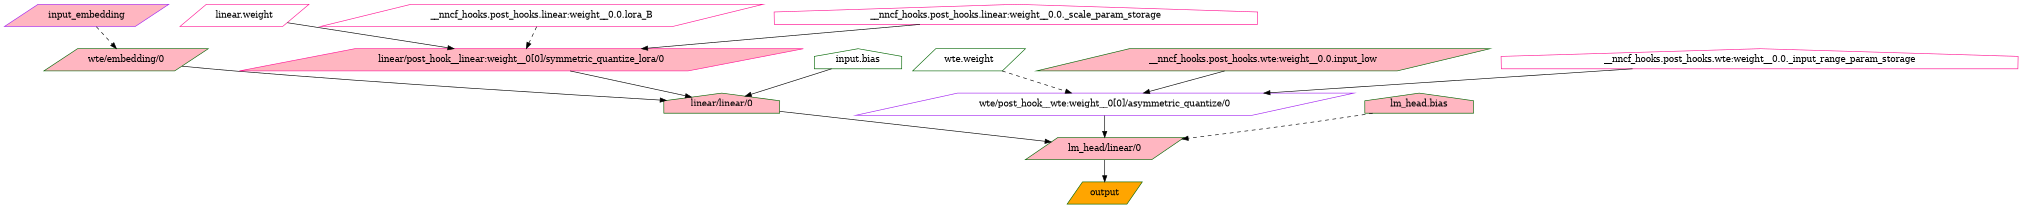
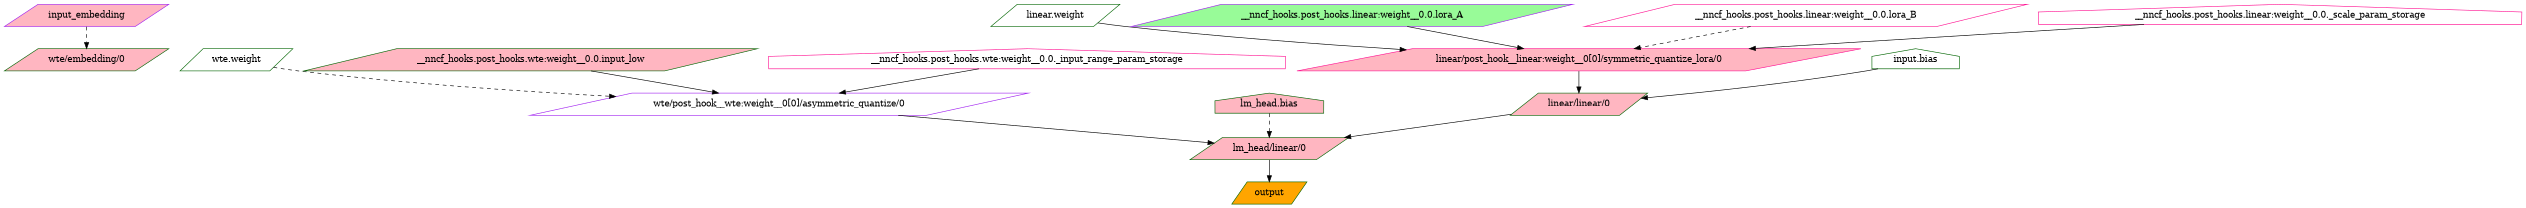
(244, 15) -> (1055, 15)
none -> (1352, 15)
(421, 85) -> none
(722, 104) -> (1579, 104)
